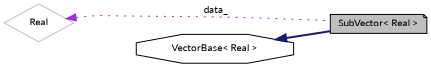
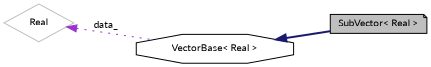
(203, 17) -> (115, 34)
